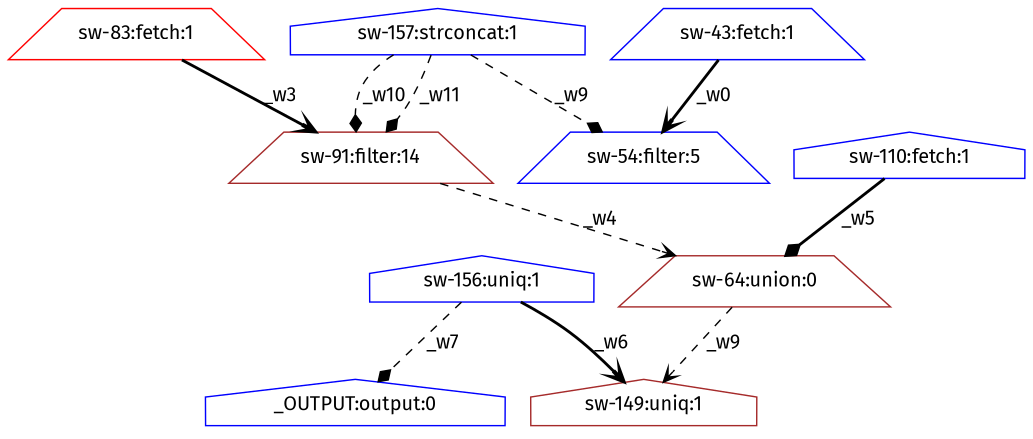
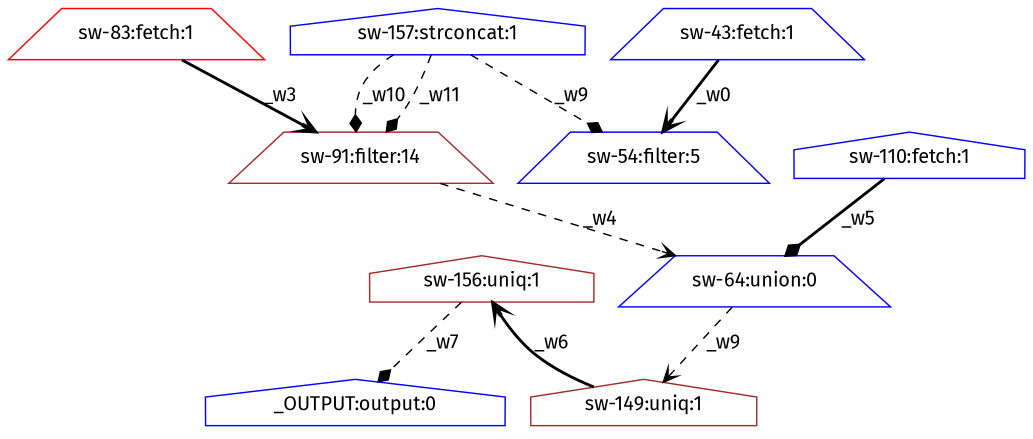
(482, 281) -> (482, 281)
(755, 281) -> (755, 281)
(570, 333) -> (541, 359)
